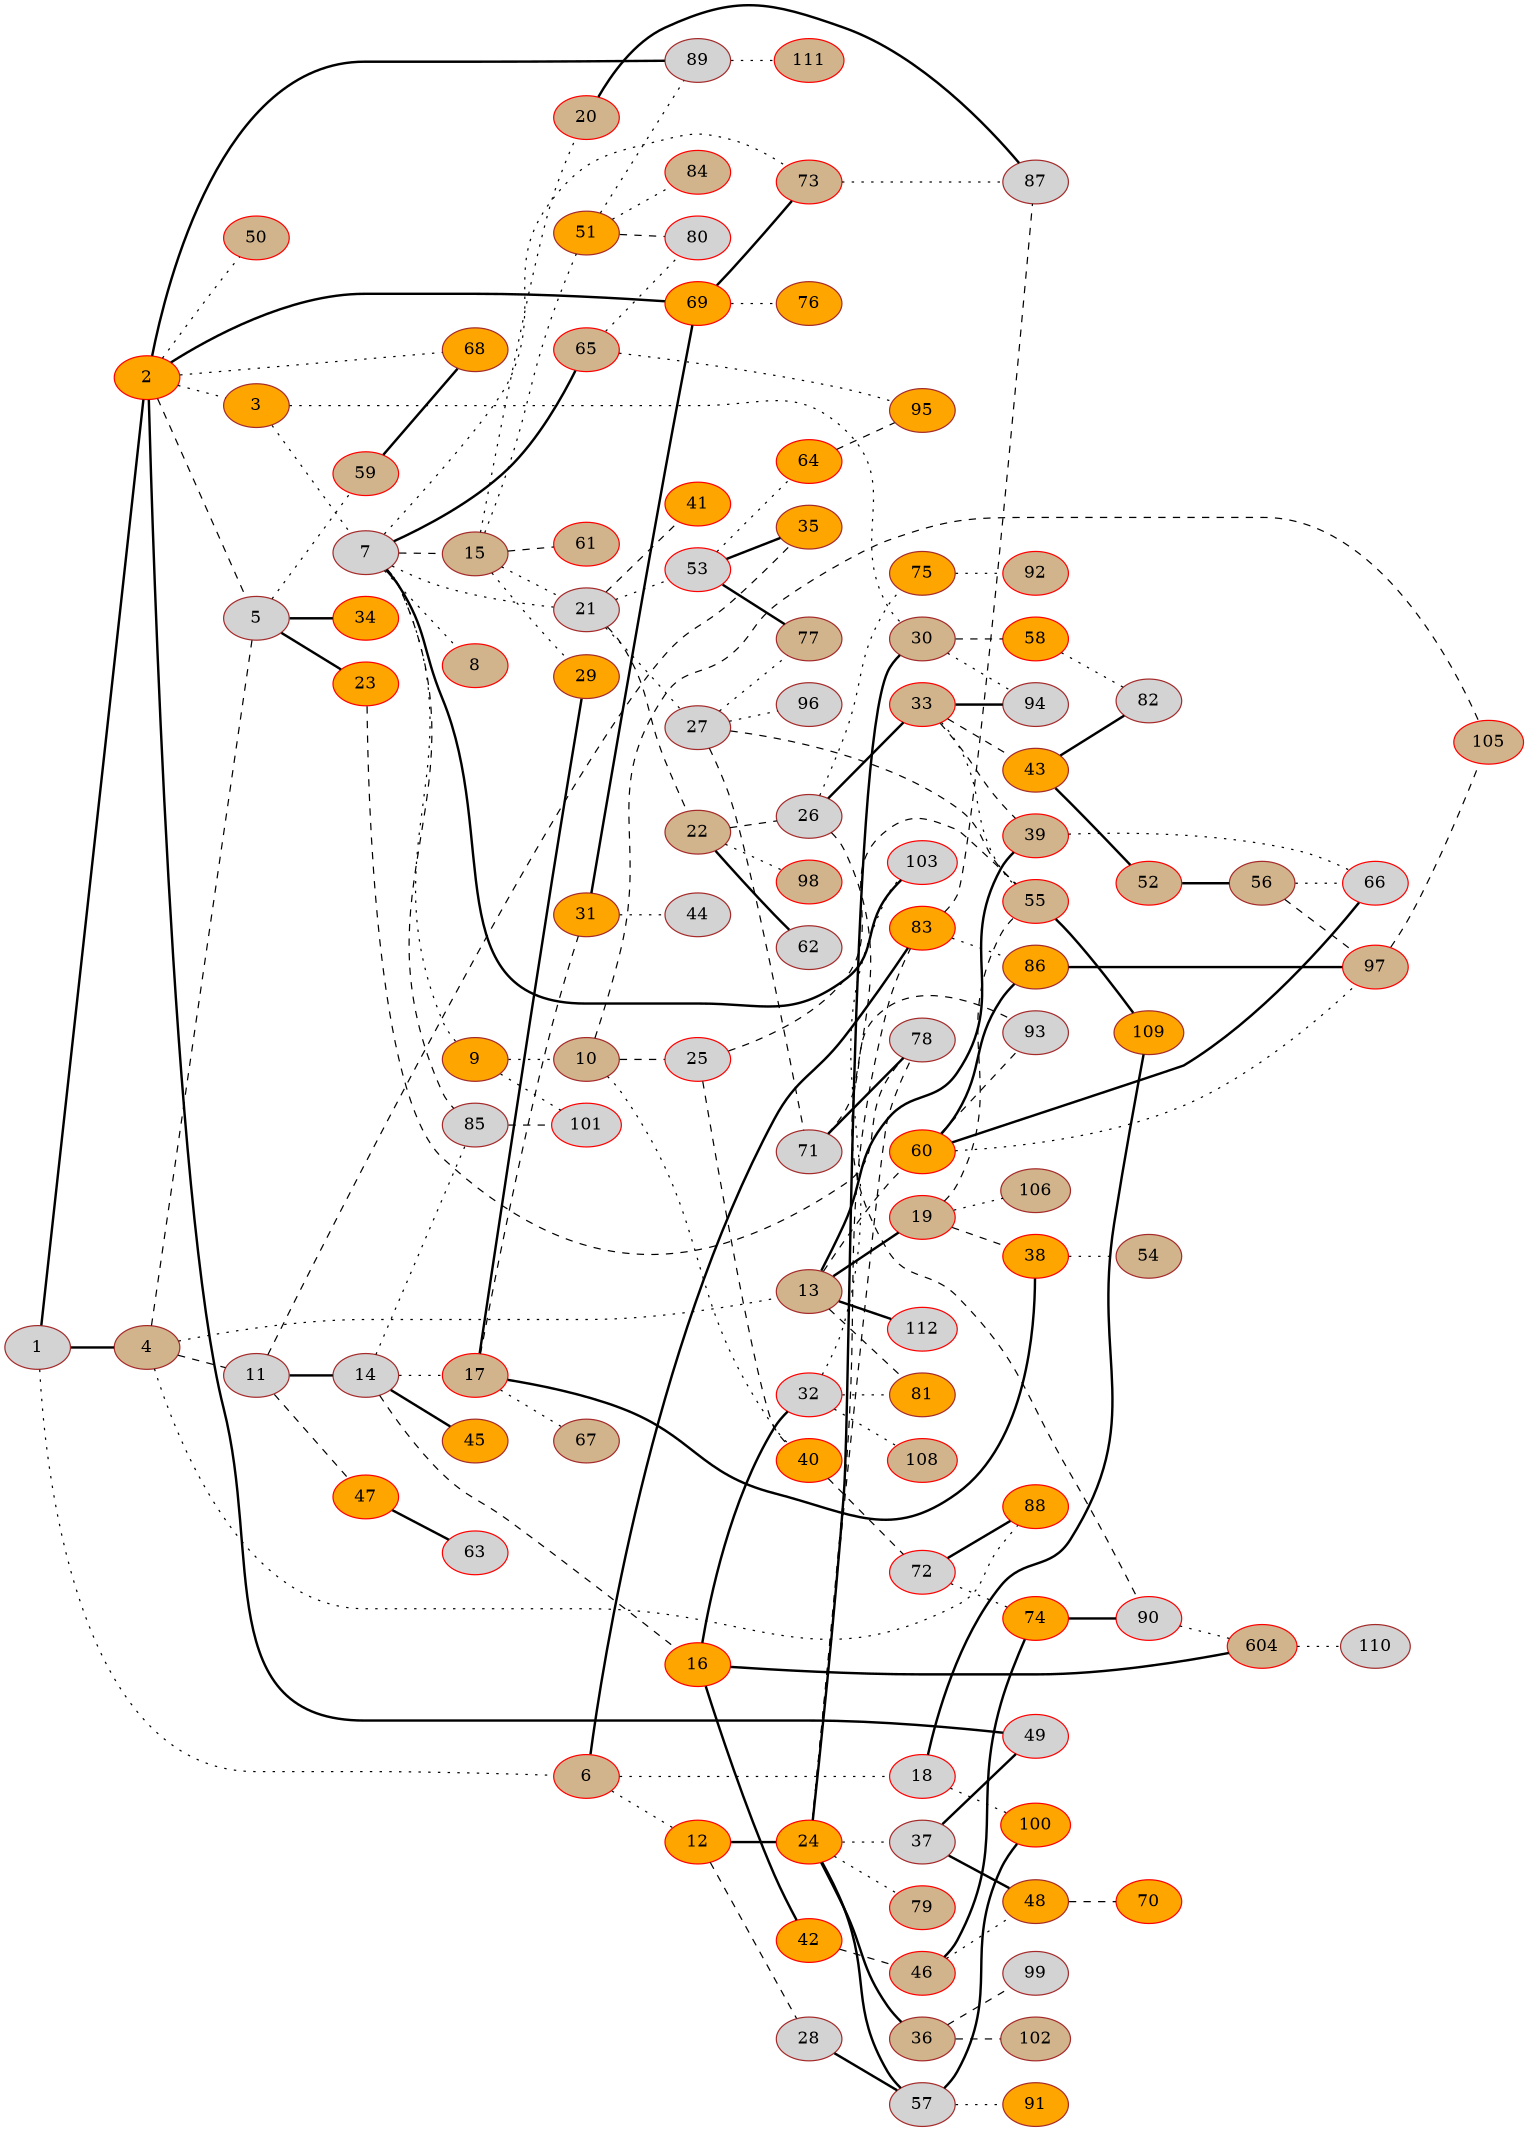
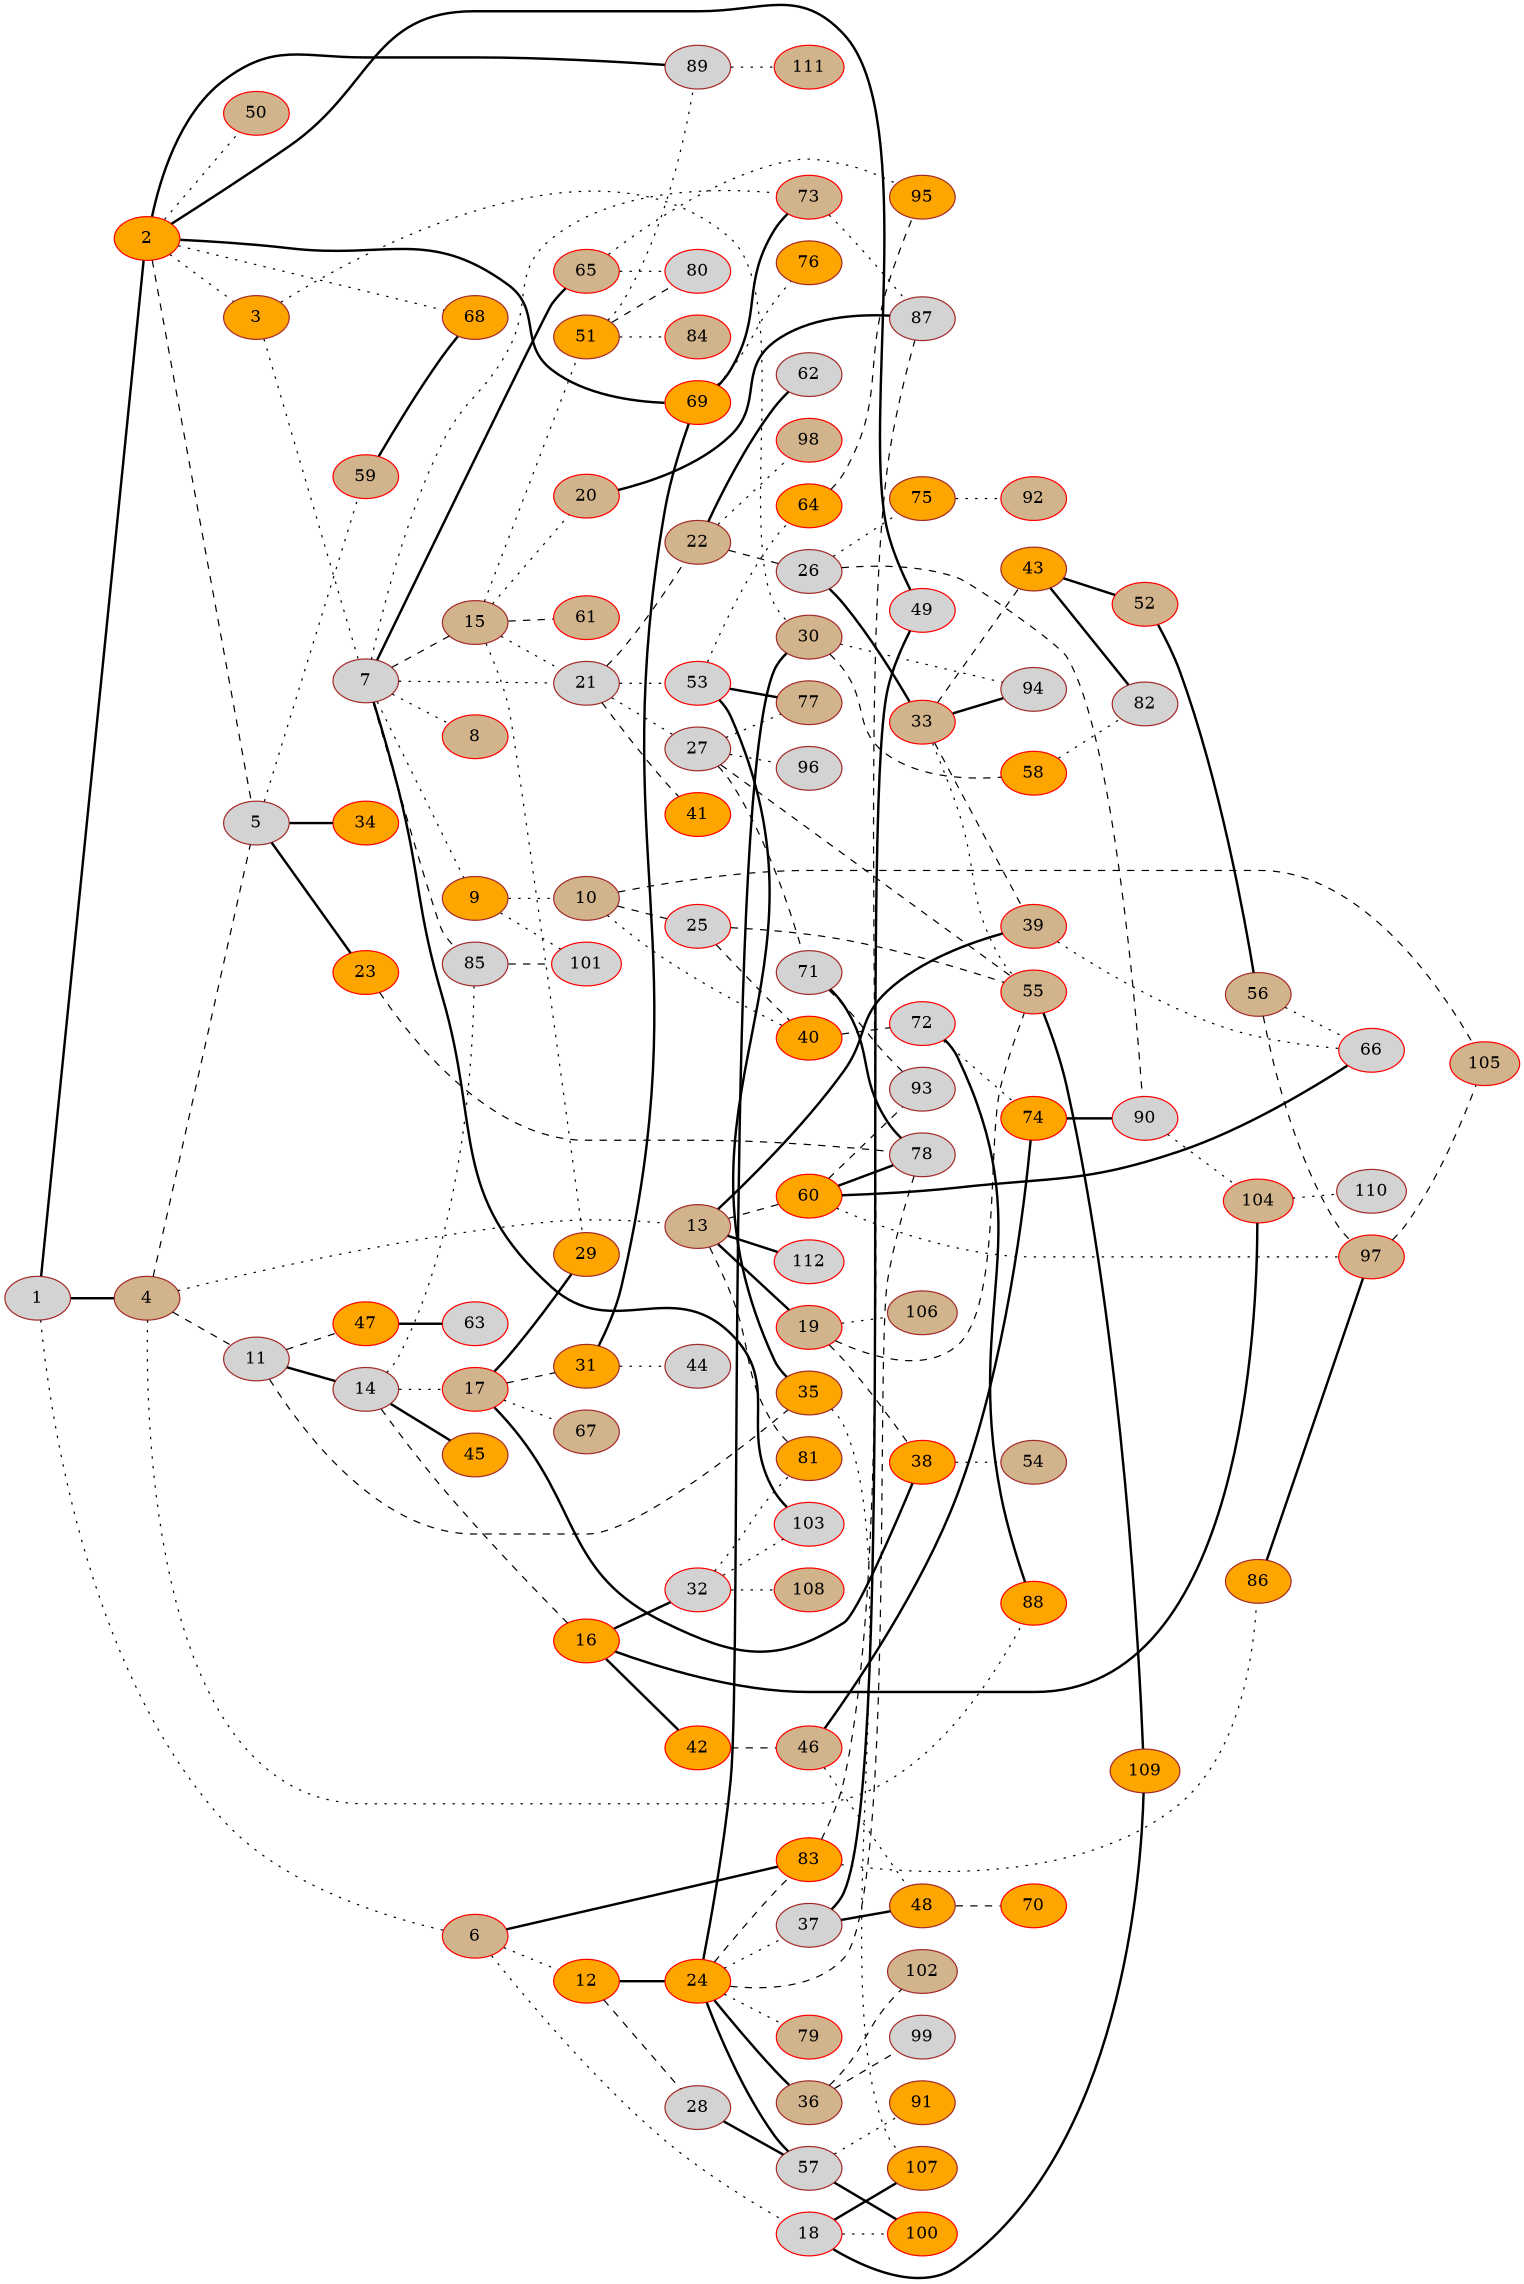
(972, 1079) -> (866, 1175)
(1262, 1646) -> (1258, 1201)
none -> (922, 2168)
